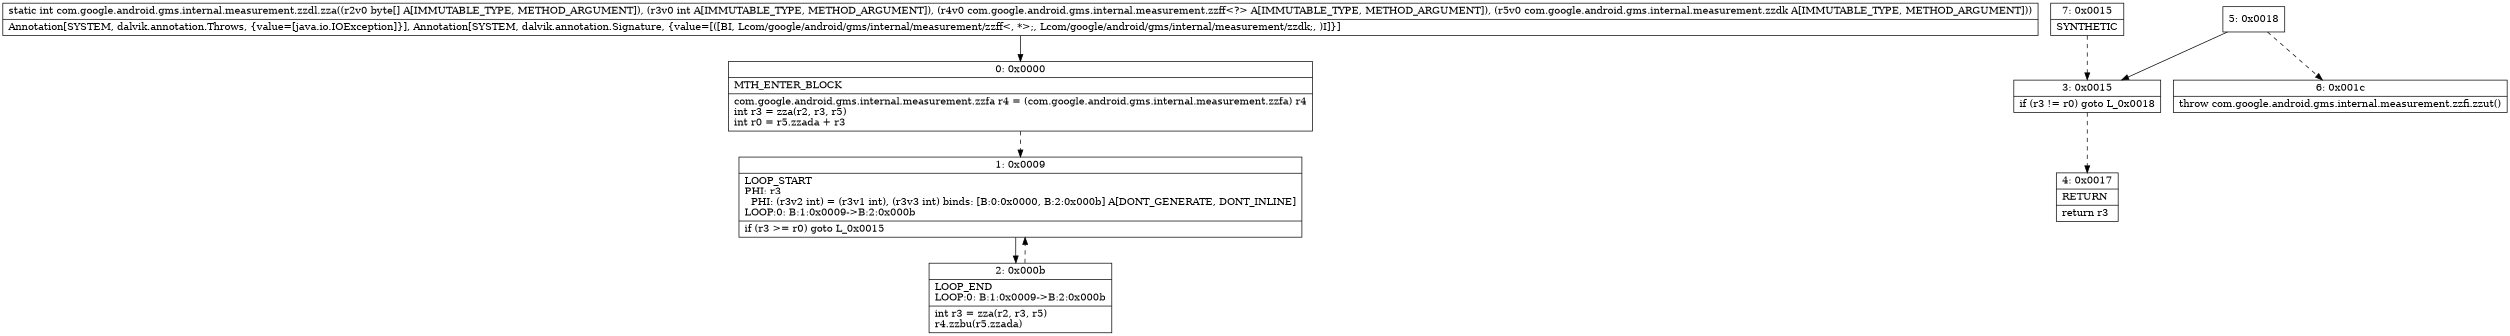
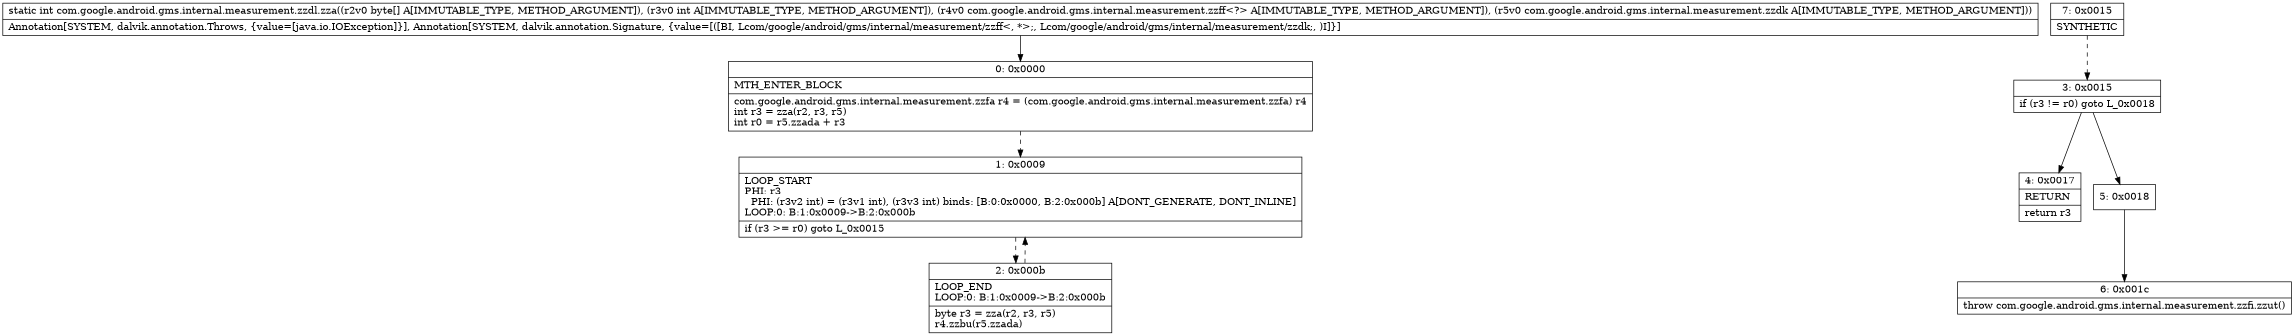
(2292, 54) -> (2124, 242)
(2178, 55) -> (2105, 145)
(2087, 139) -> (2071, 139)
(1016, 247) -> (1016, 247)
(991, 314) -> (995, 314)
